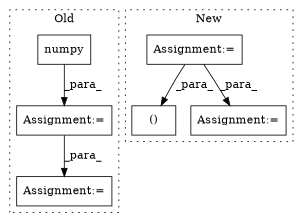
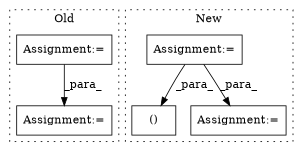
(64, 50) -> none
